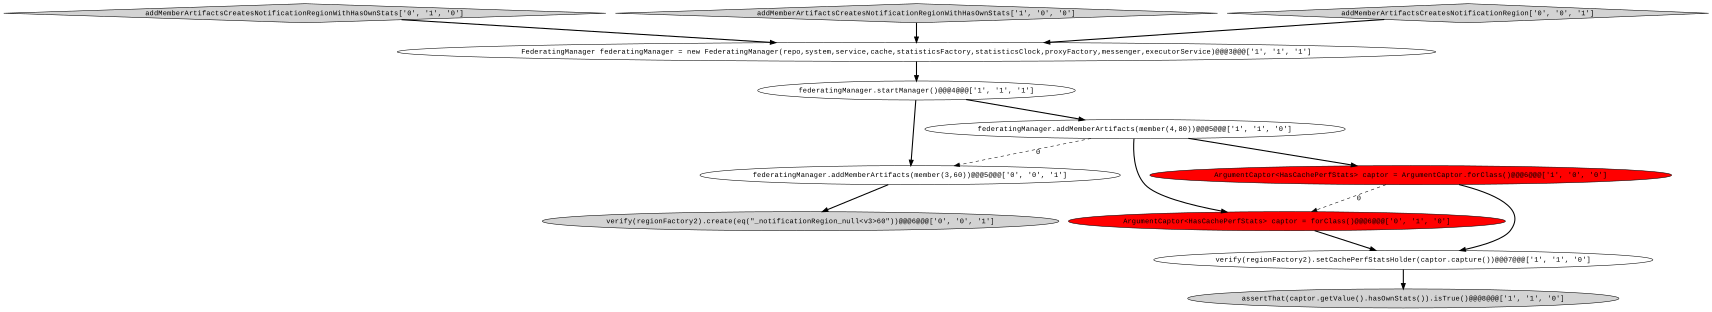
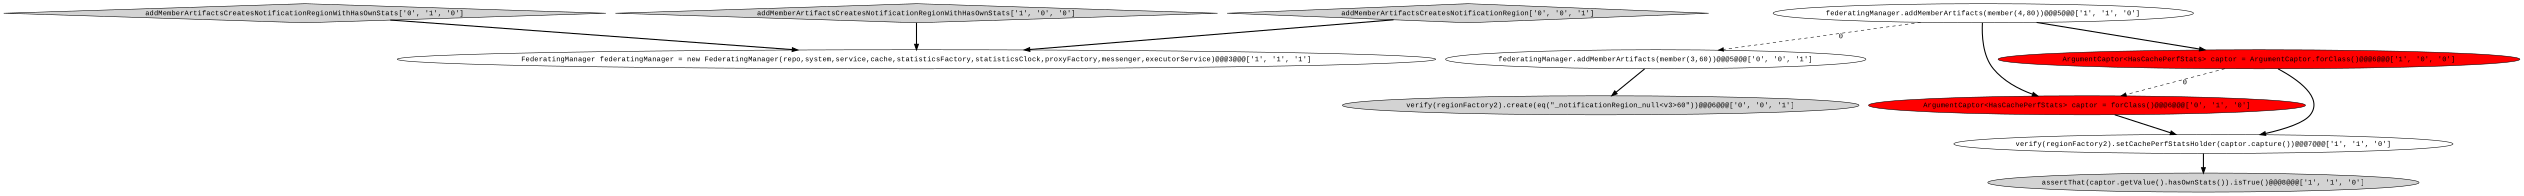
(917, 90) -> none
